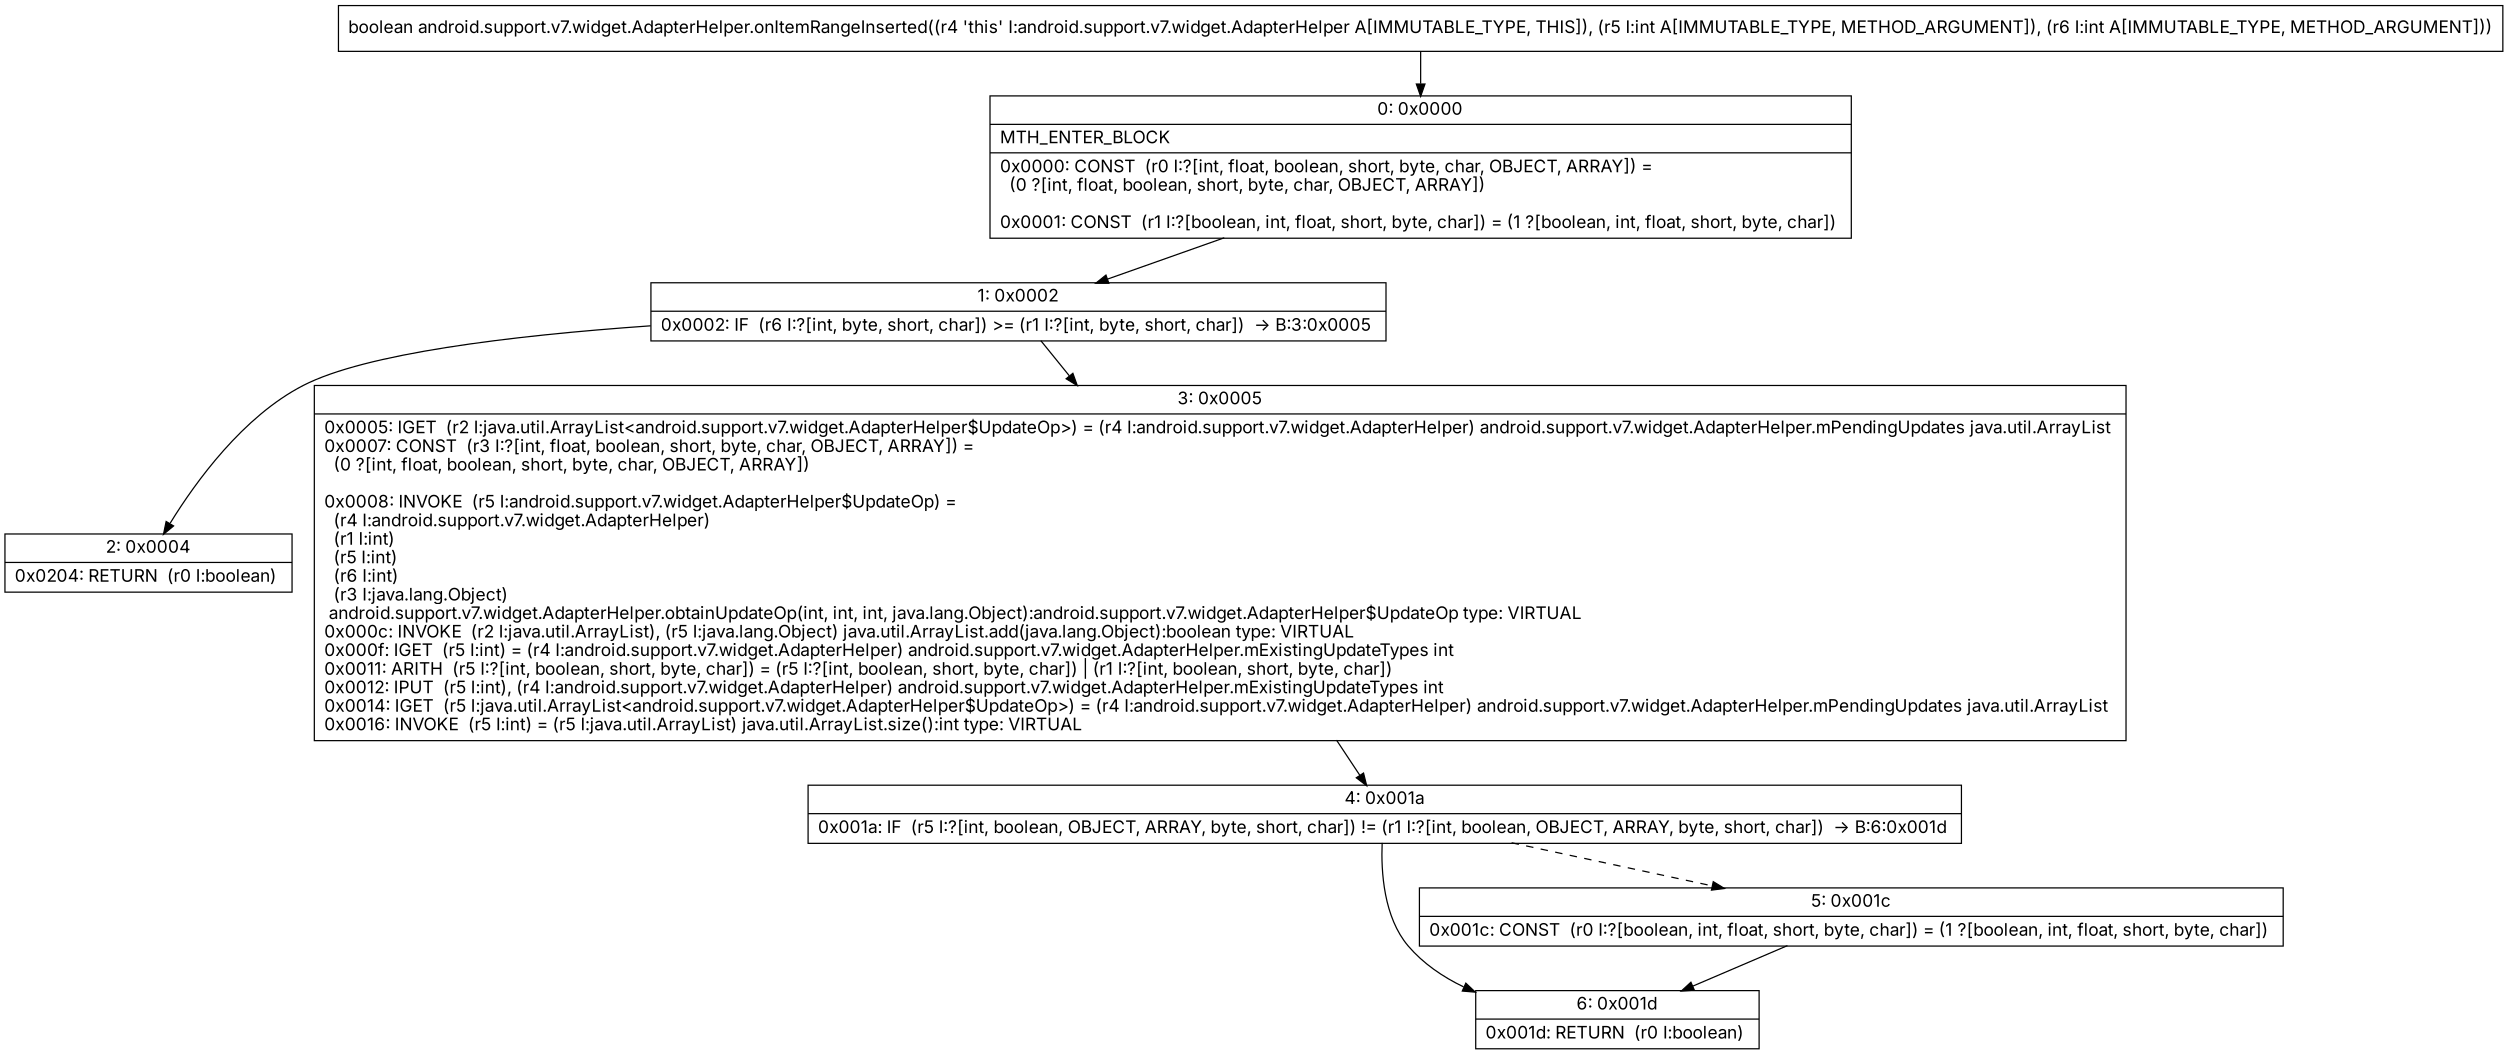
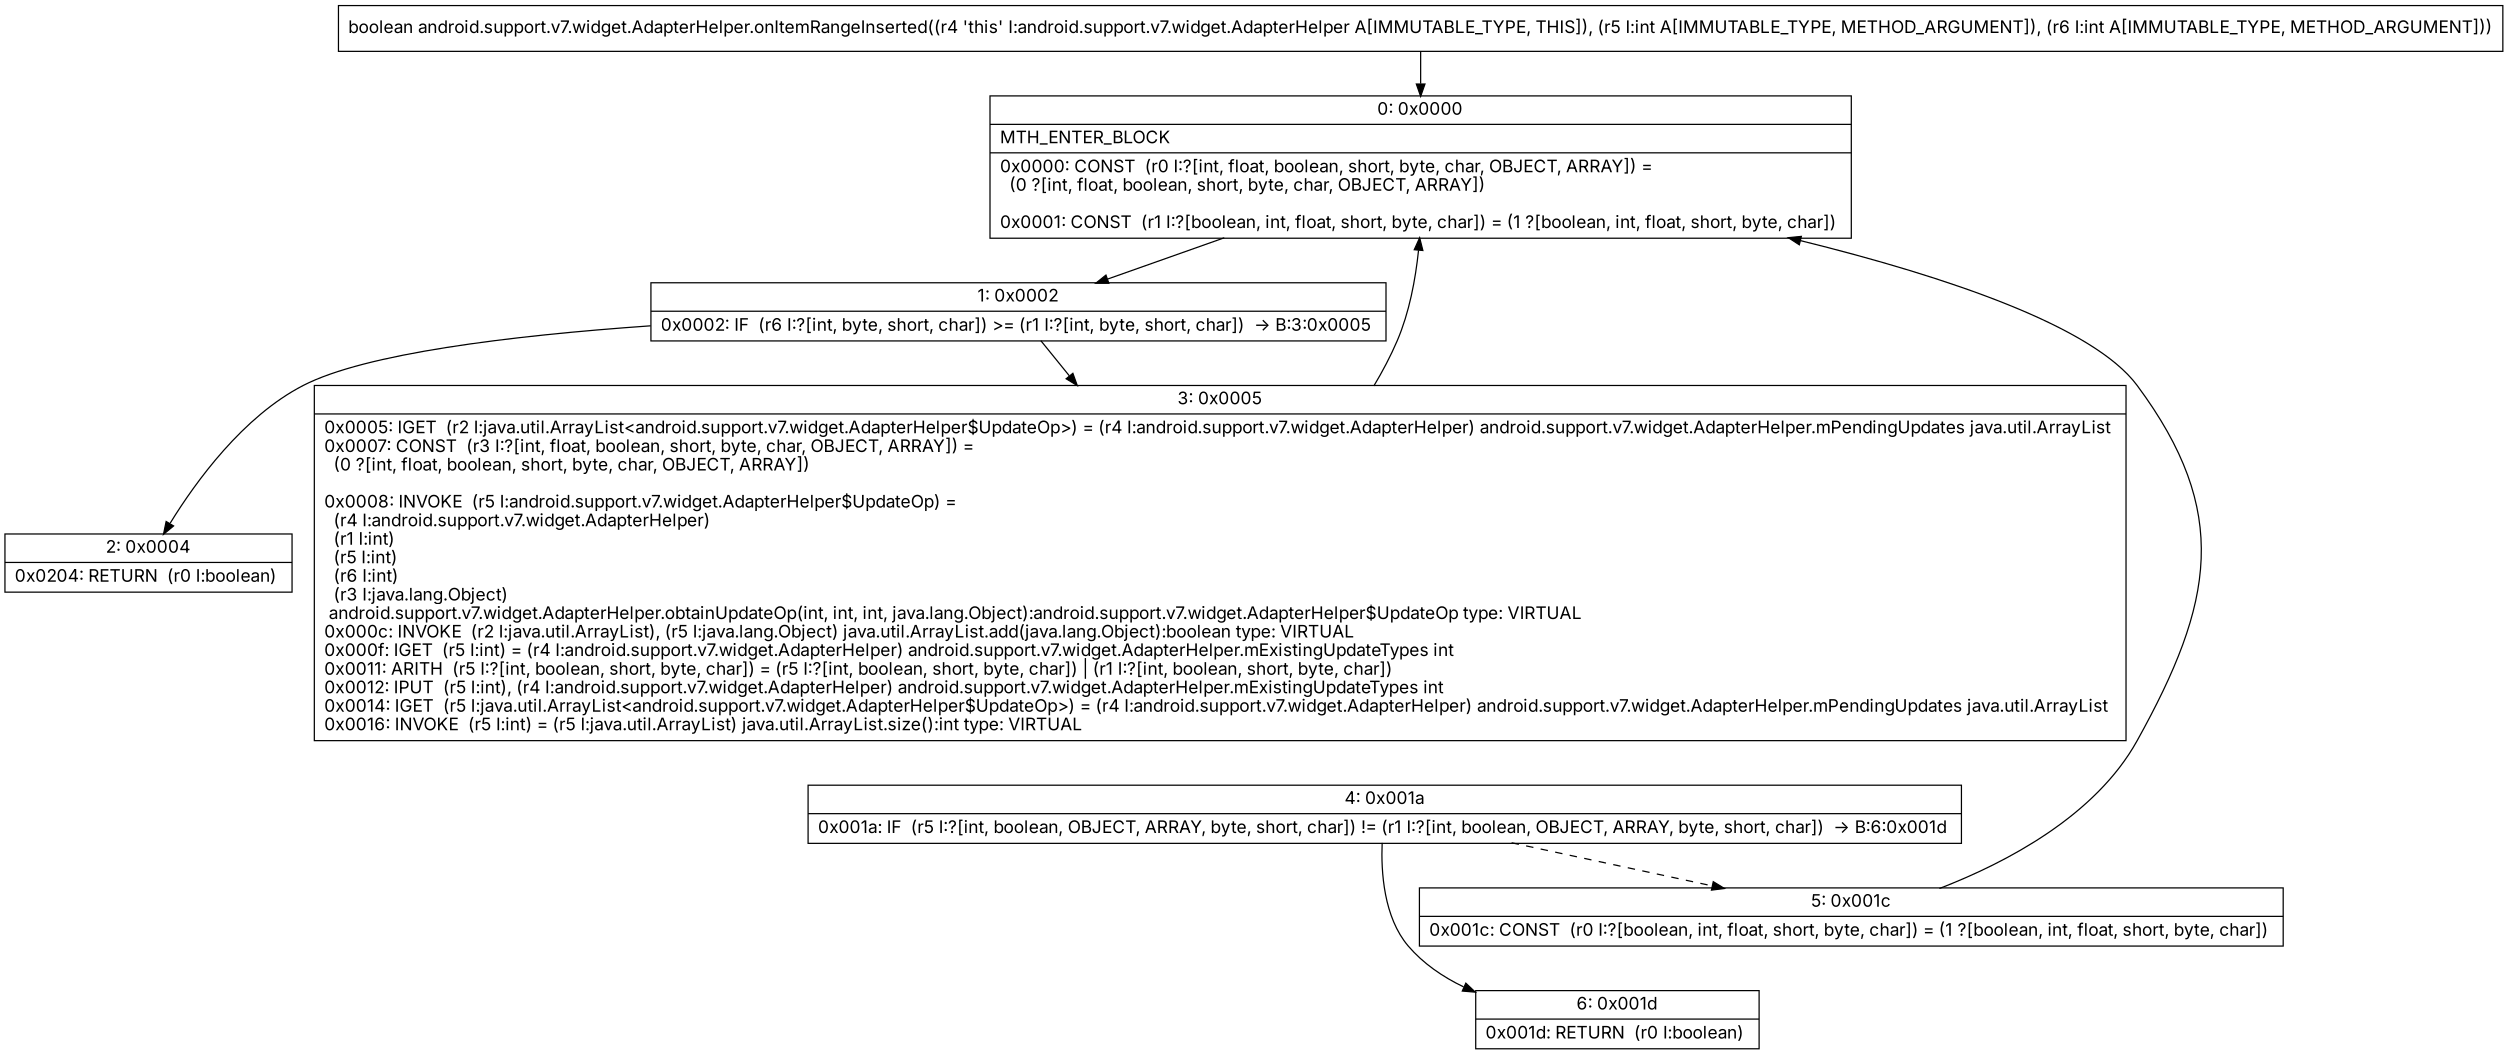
(1348, 758) -> (1405, 321)
(1740, 966) -> (2195, 503)
